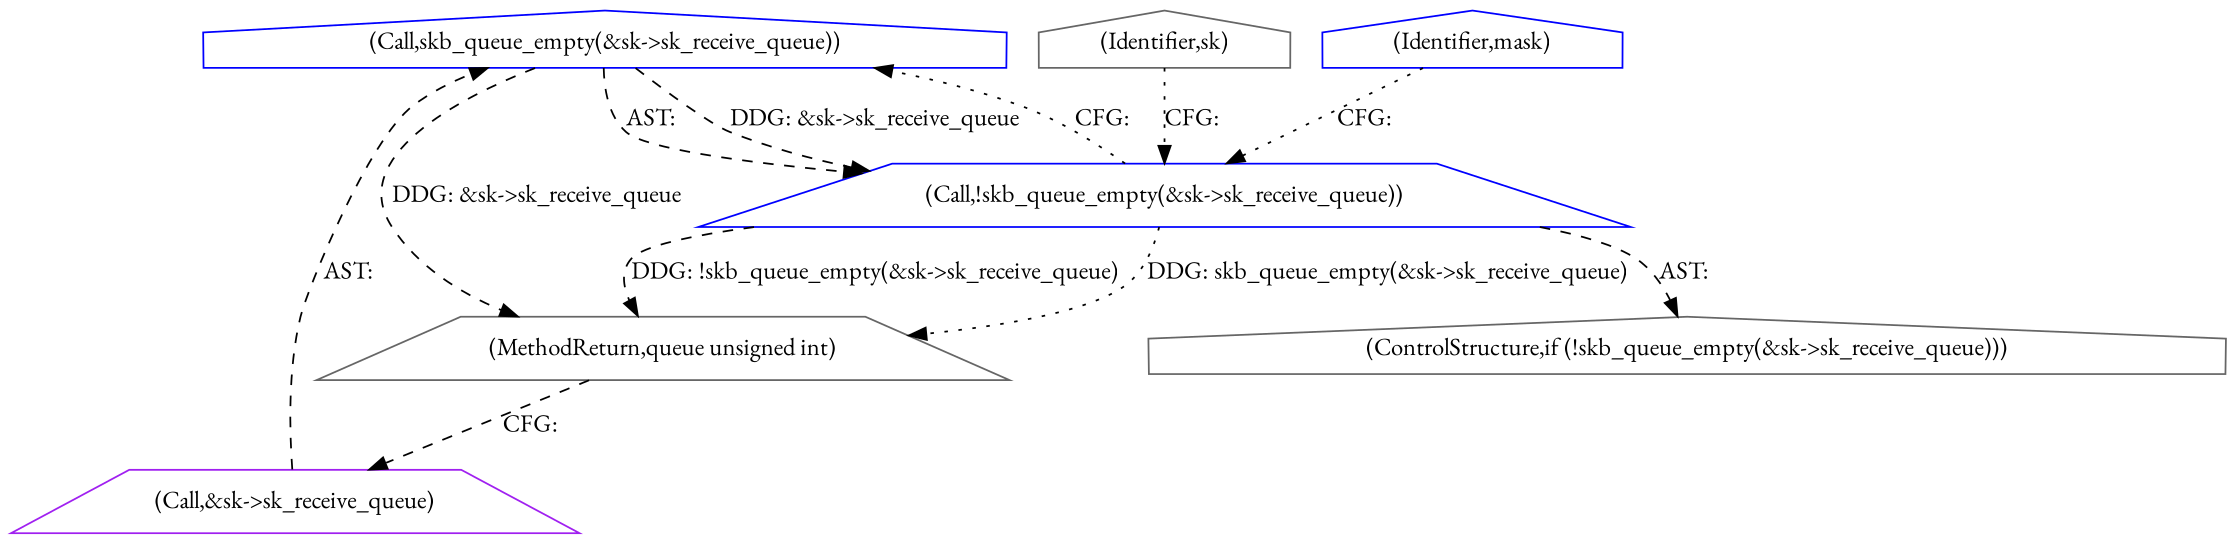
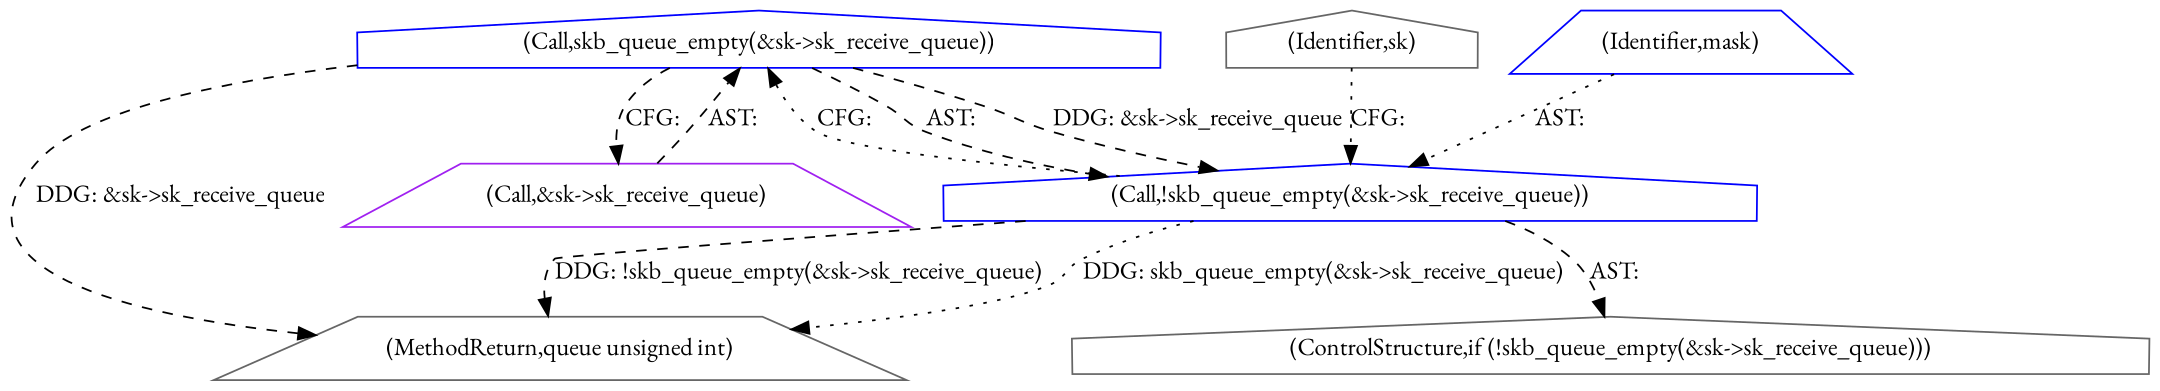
(1472, 42) -> (1681, 42)
(1368, 119) -> (1563, 119)
(1165, 195) -> (1350, 195)
(488, 422) -> (630, 99)
